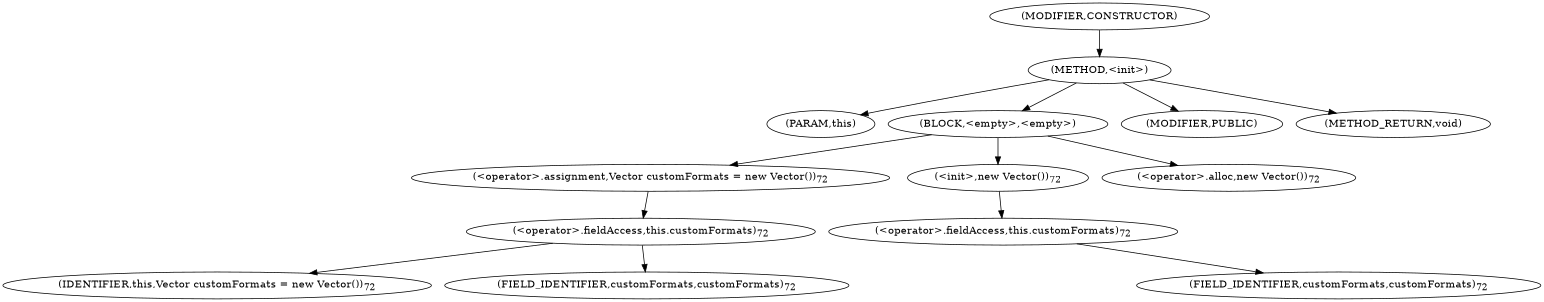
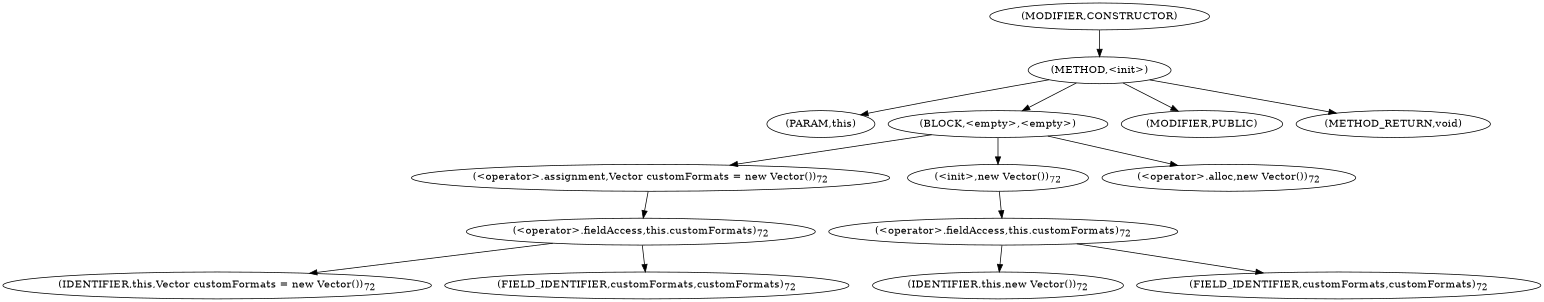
none -> (998, 285)
